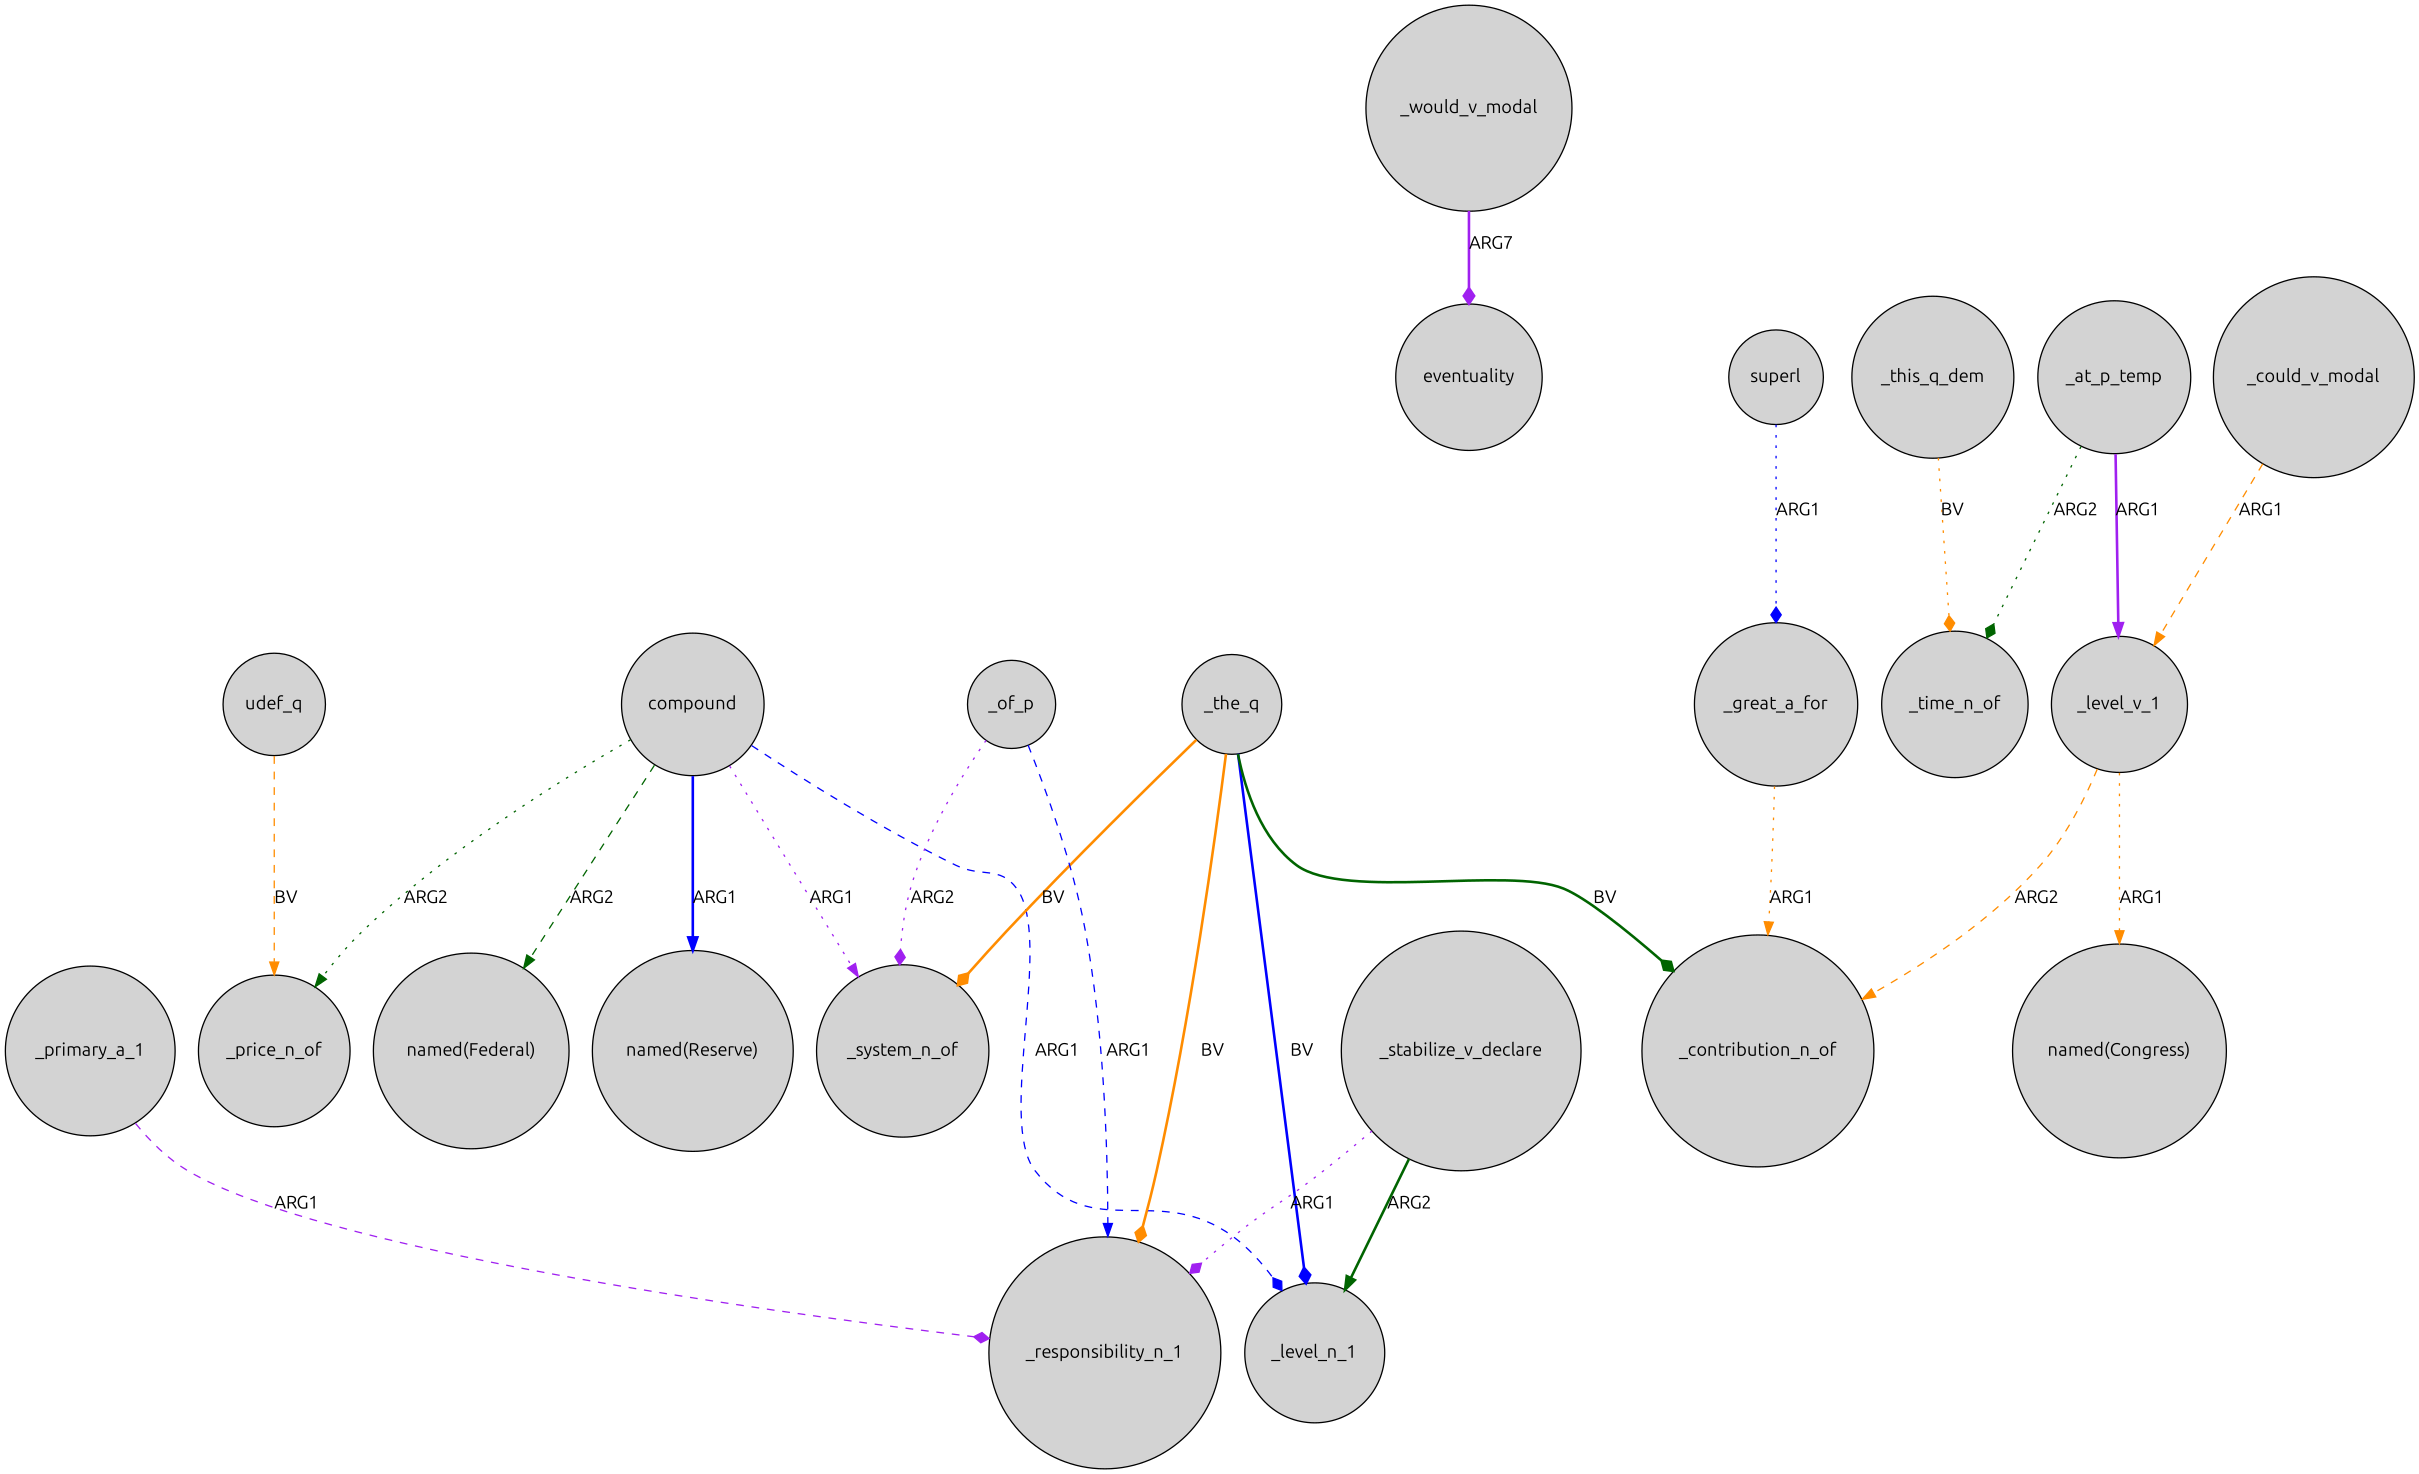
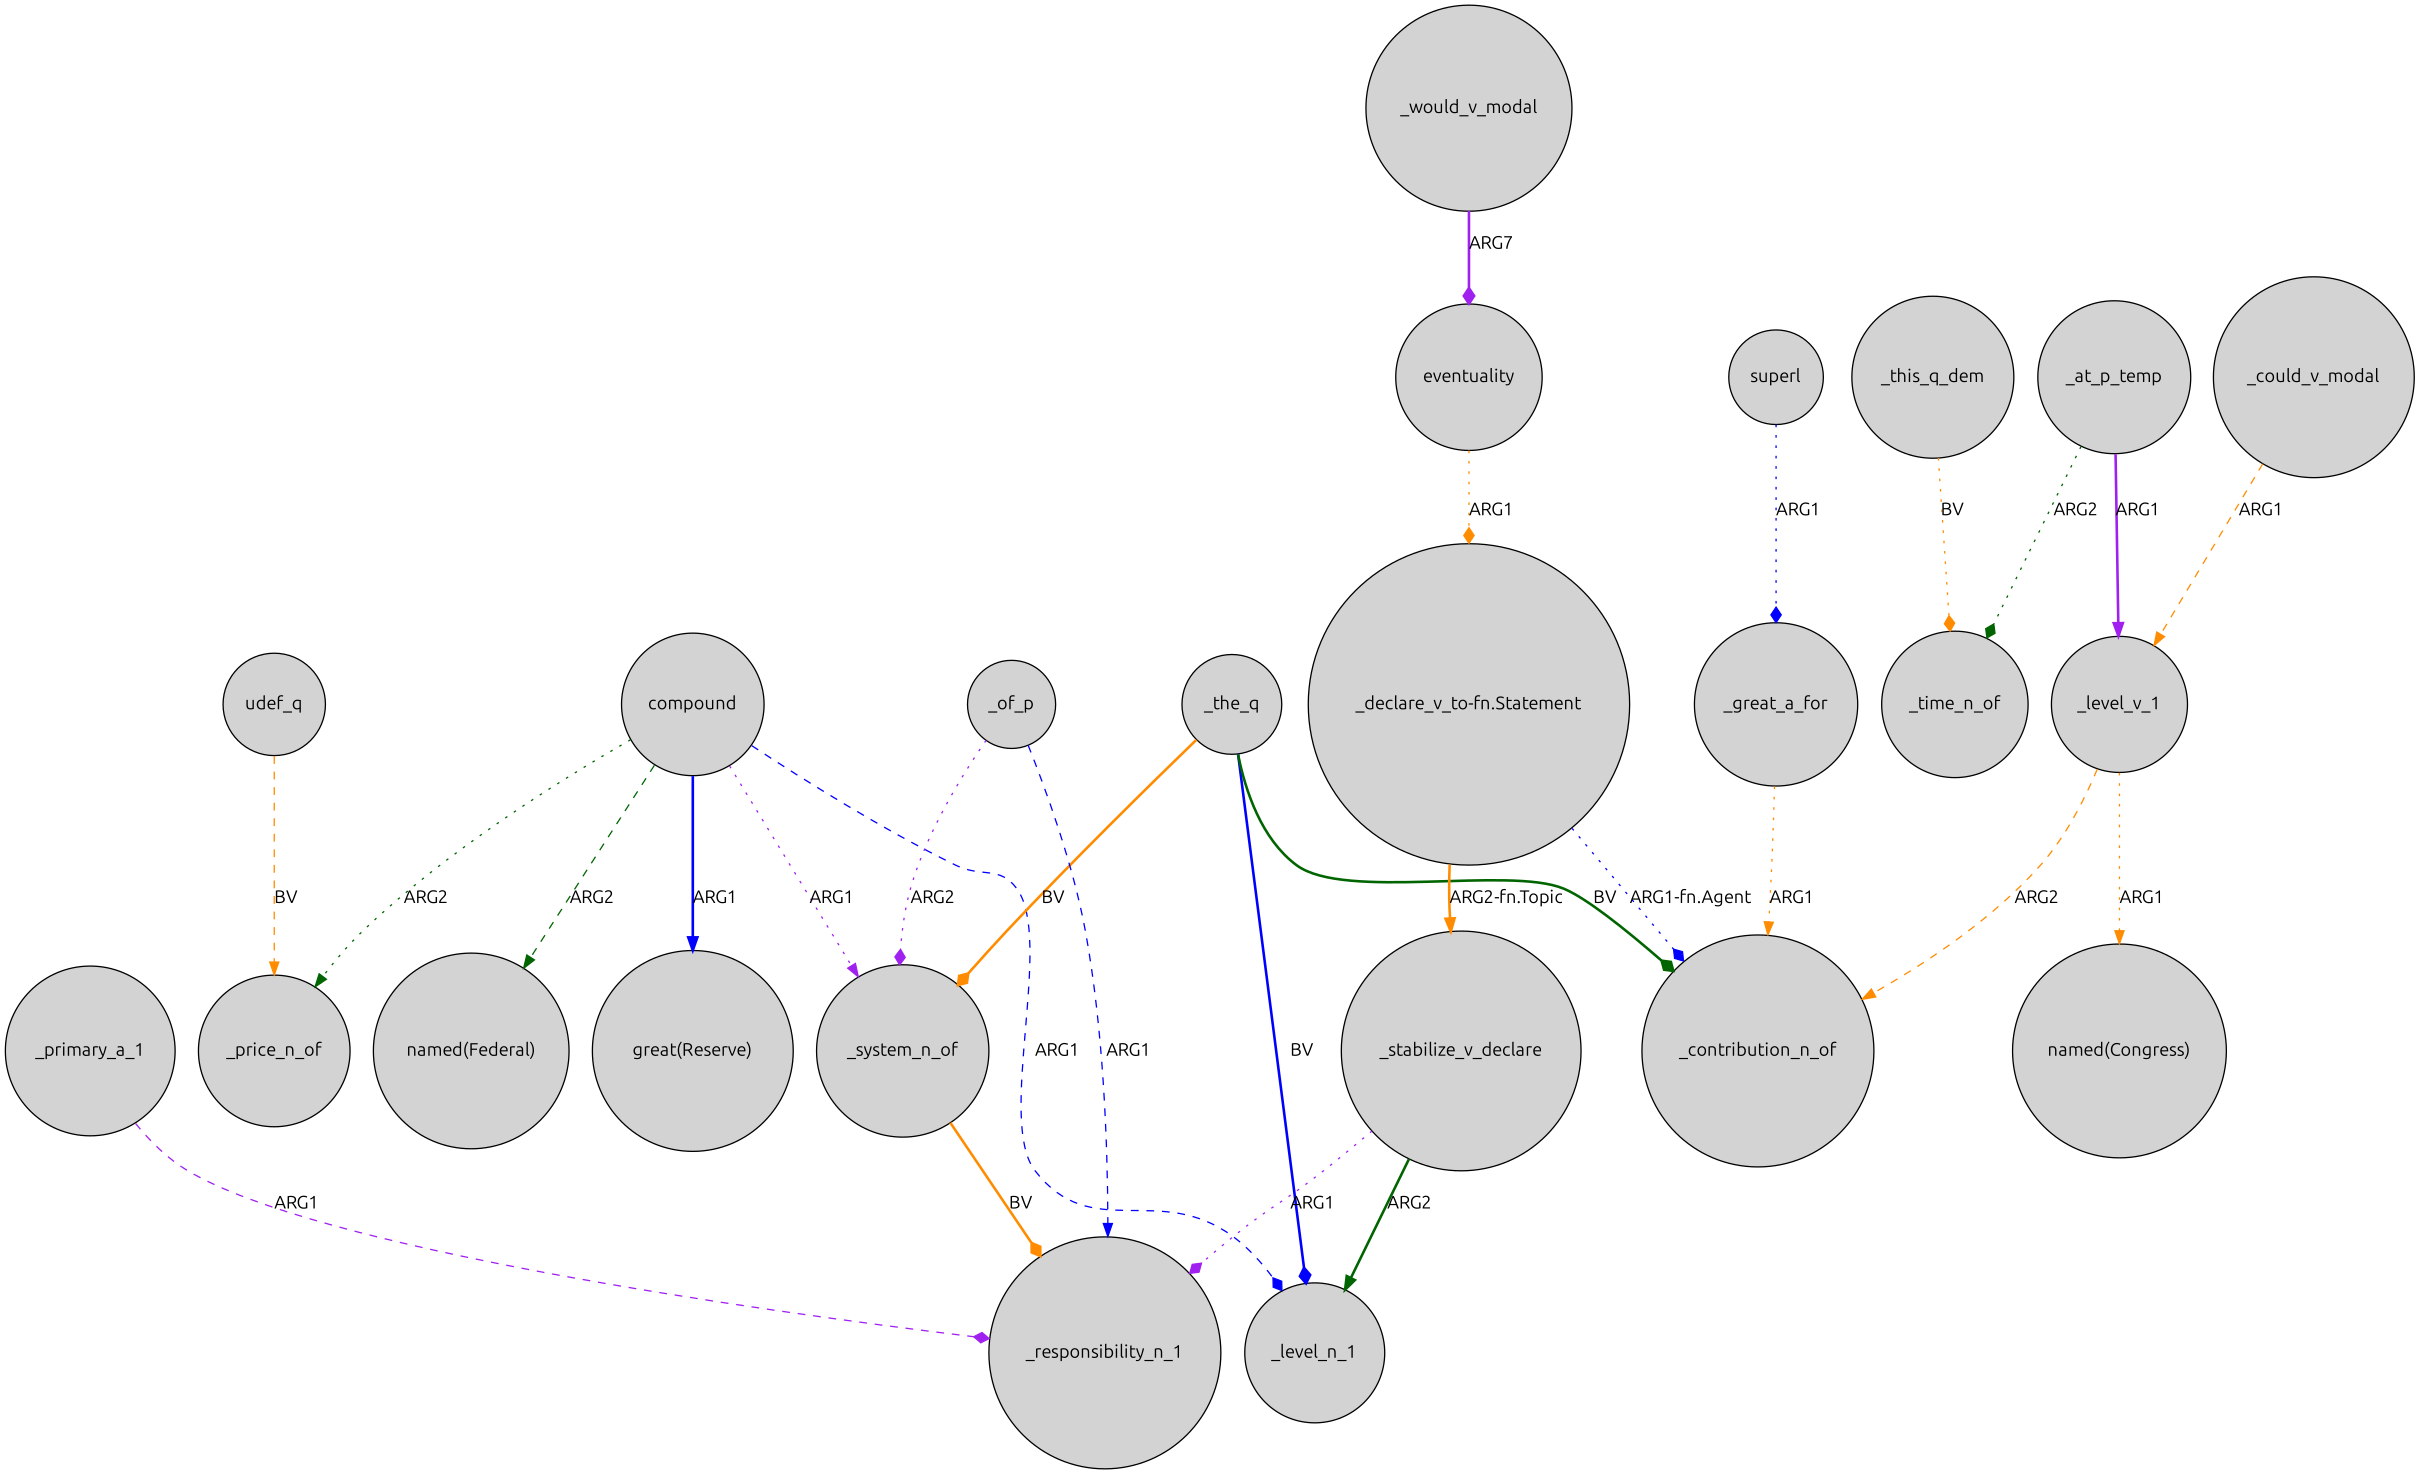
none -> (1469, 704)
(1191, 991) -> (991, 1183)
(693, 1051) -> (693, 1051)
